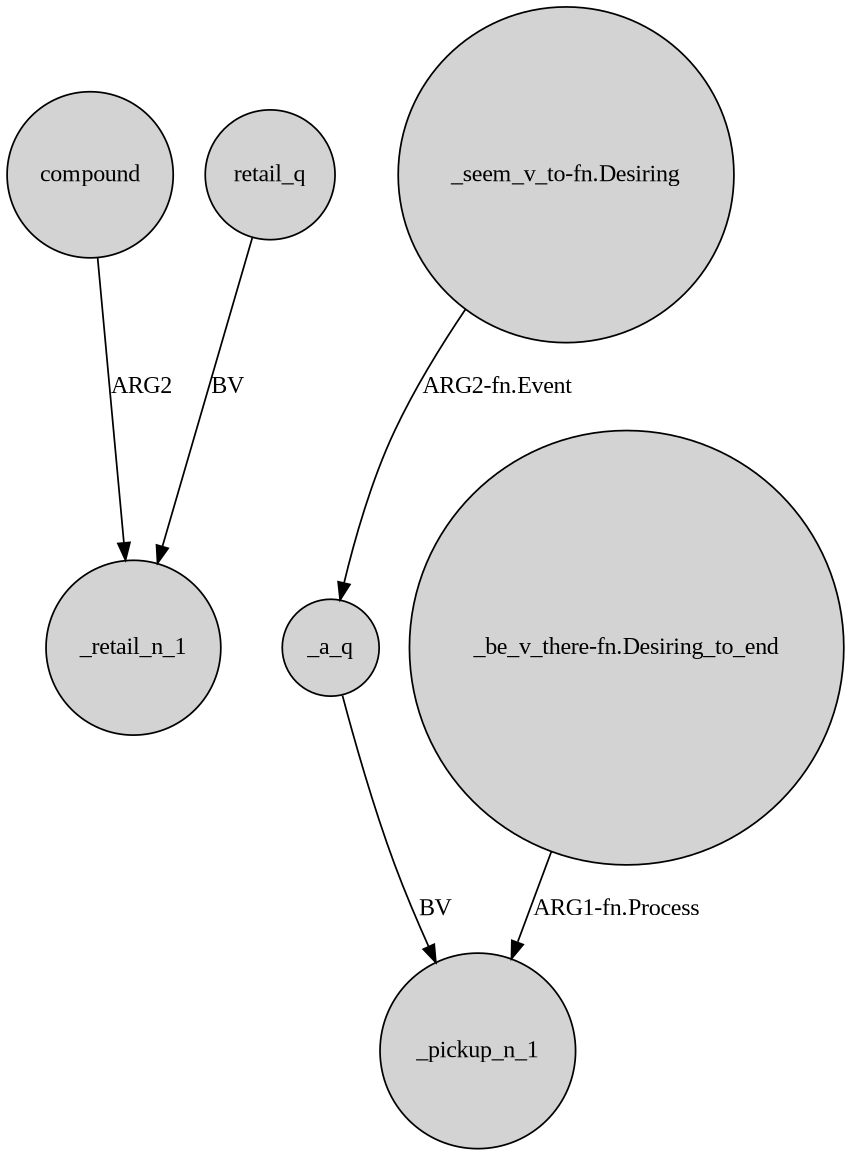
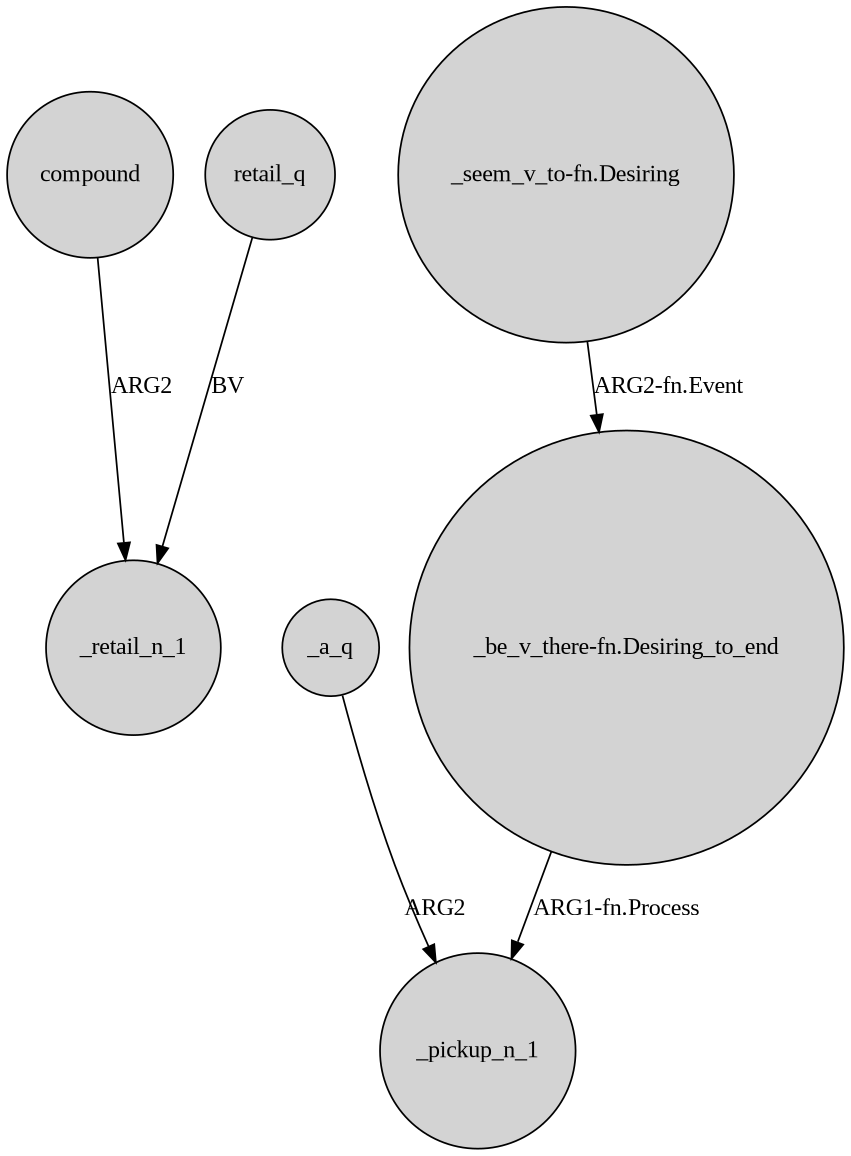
(391, 440) -> (592, 378)
(435, 909) -> (435, 909)
